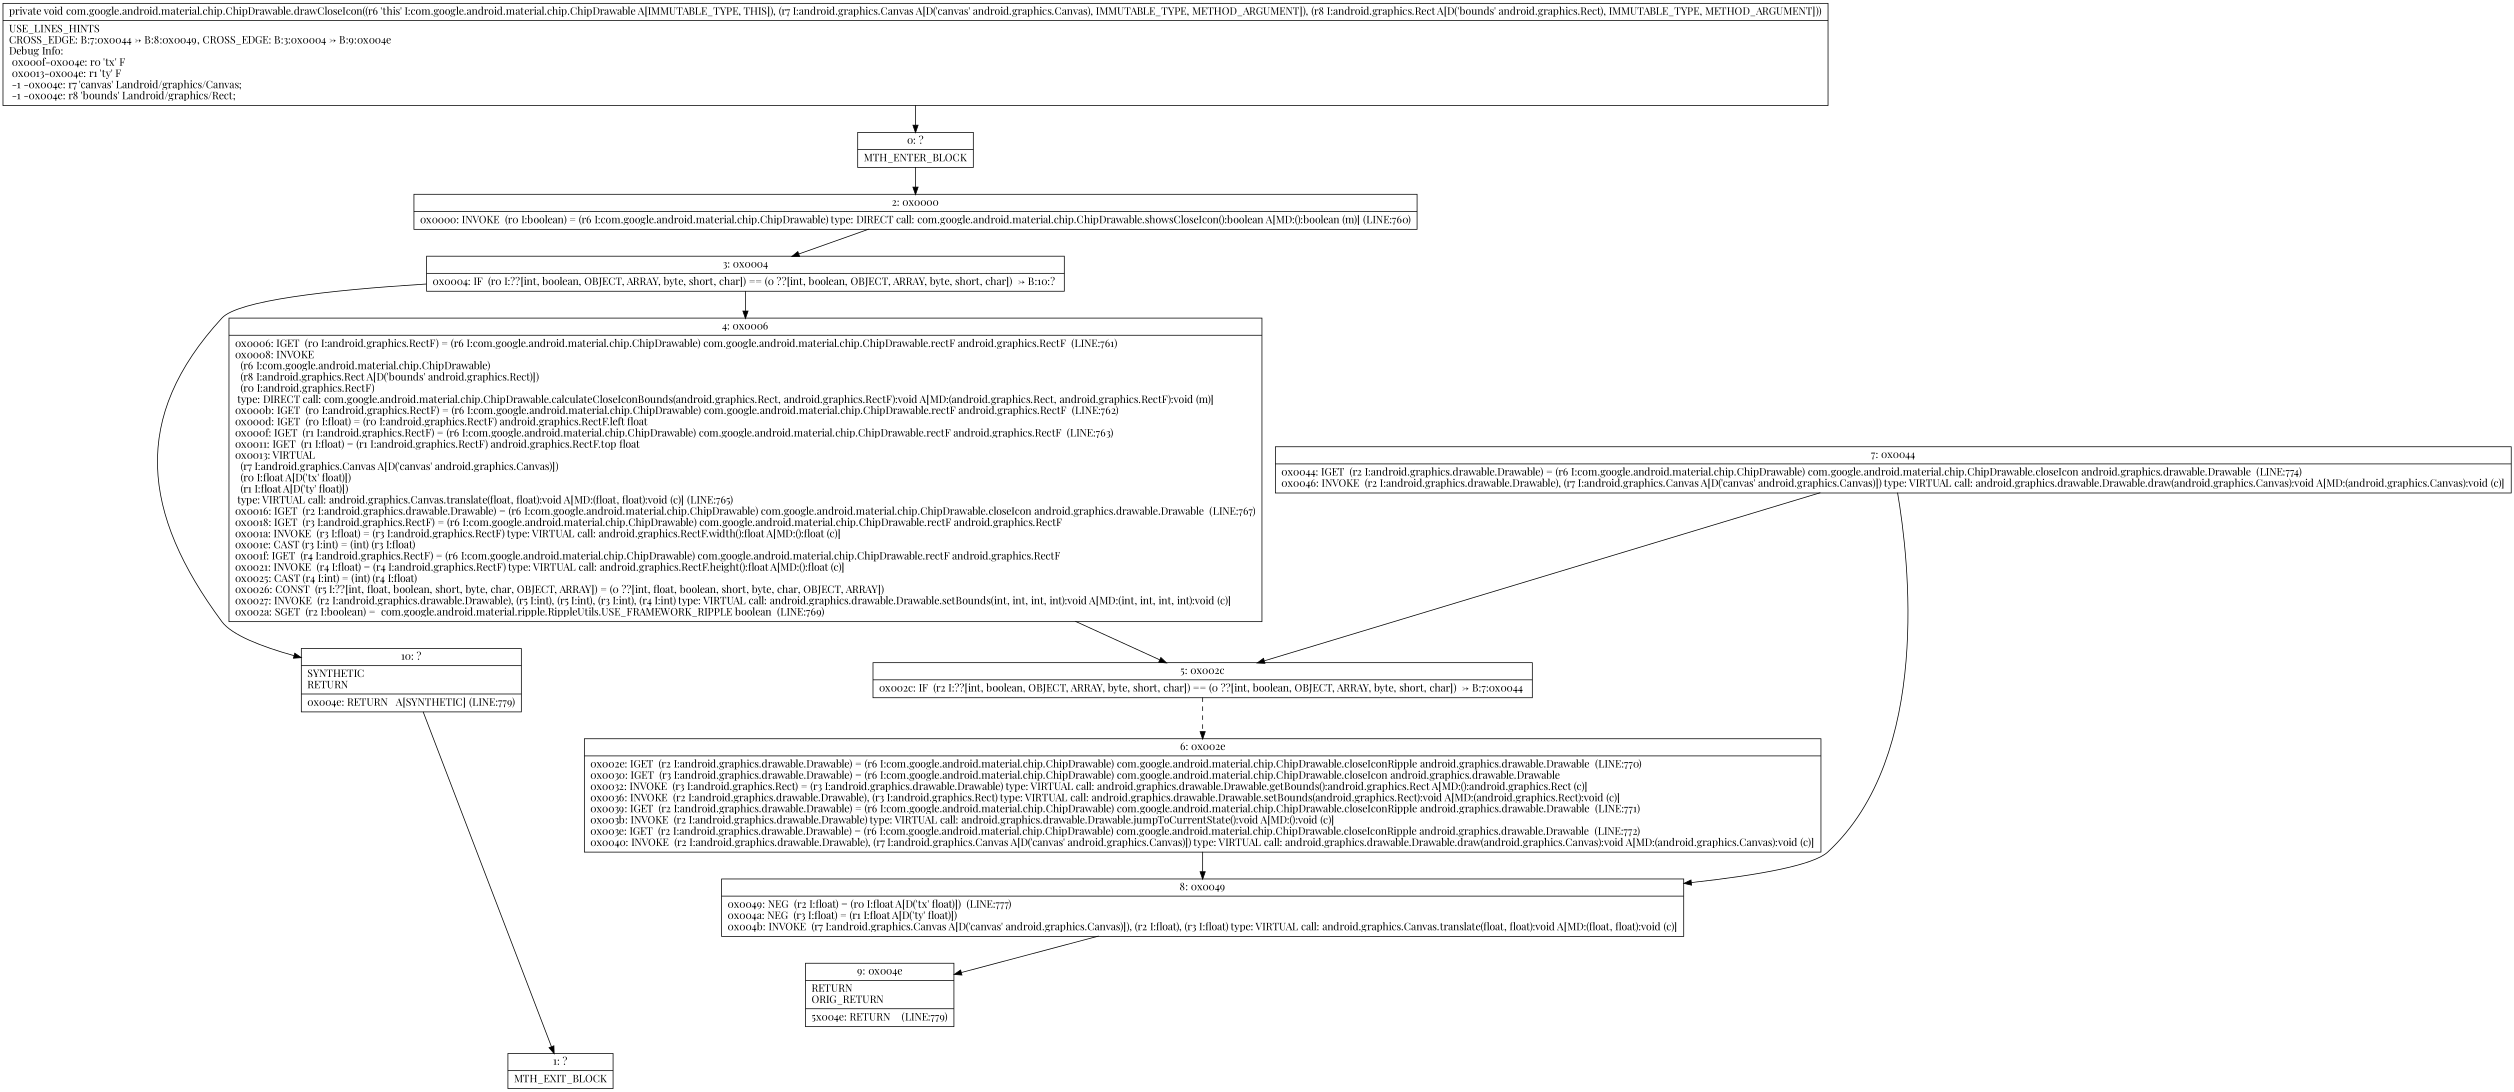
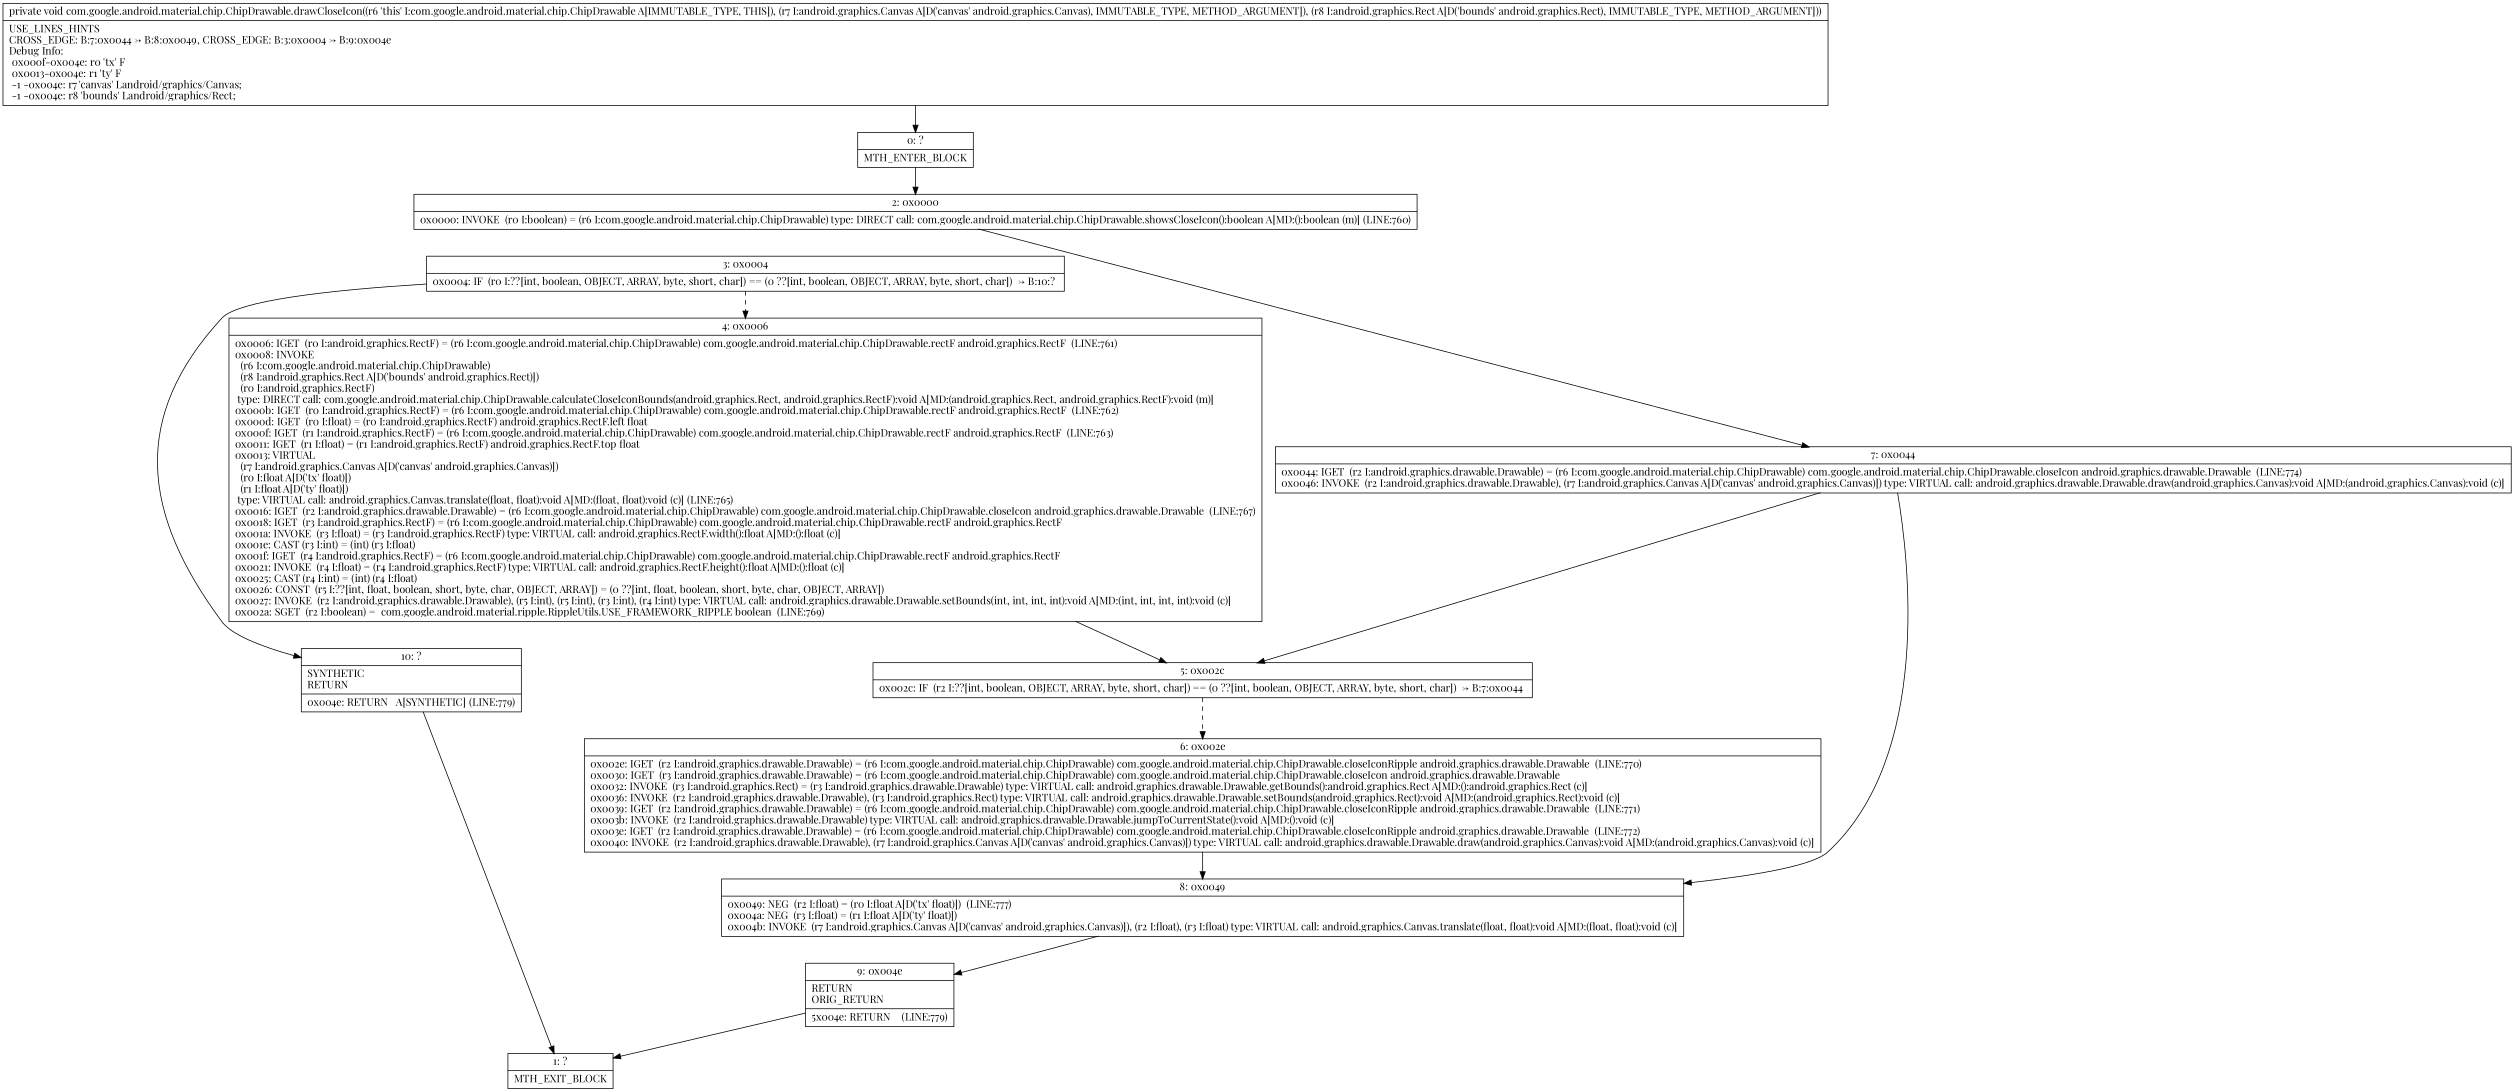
(834, 241) -> (1390, 337)
(745, 301) -> (745, 301)
none -> (713, 1035)
